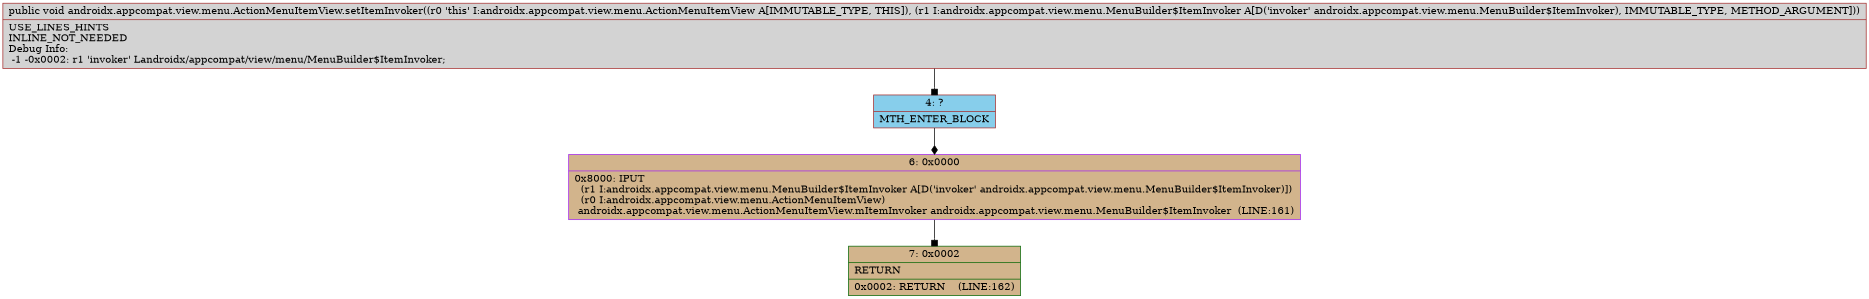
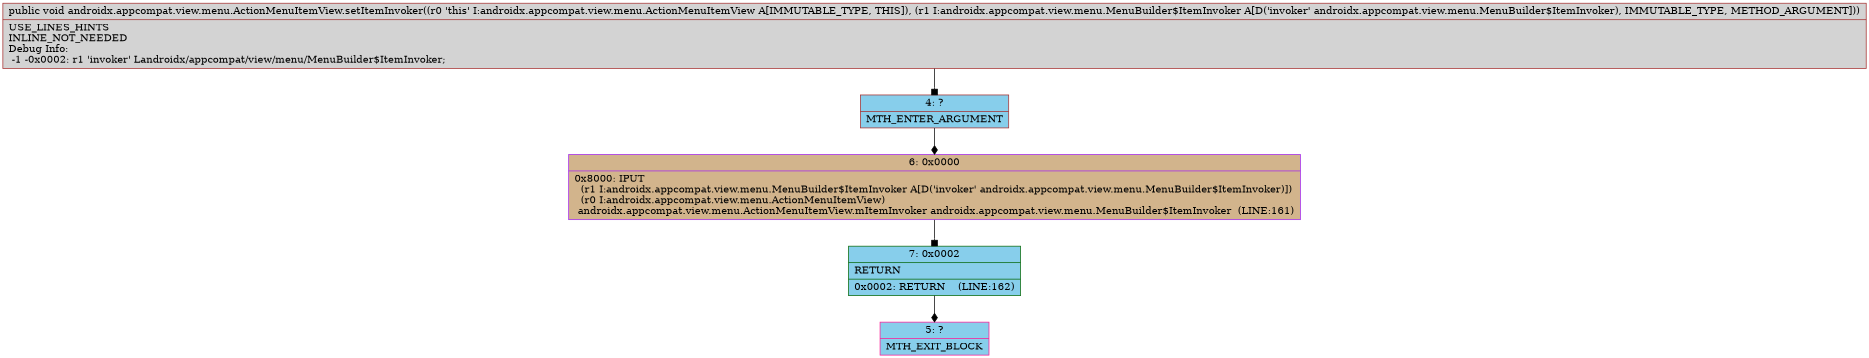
(935, 119) -> (935, 119)
(935, 271) -> (935, 271)
none -> (935, 339)
